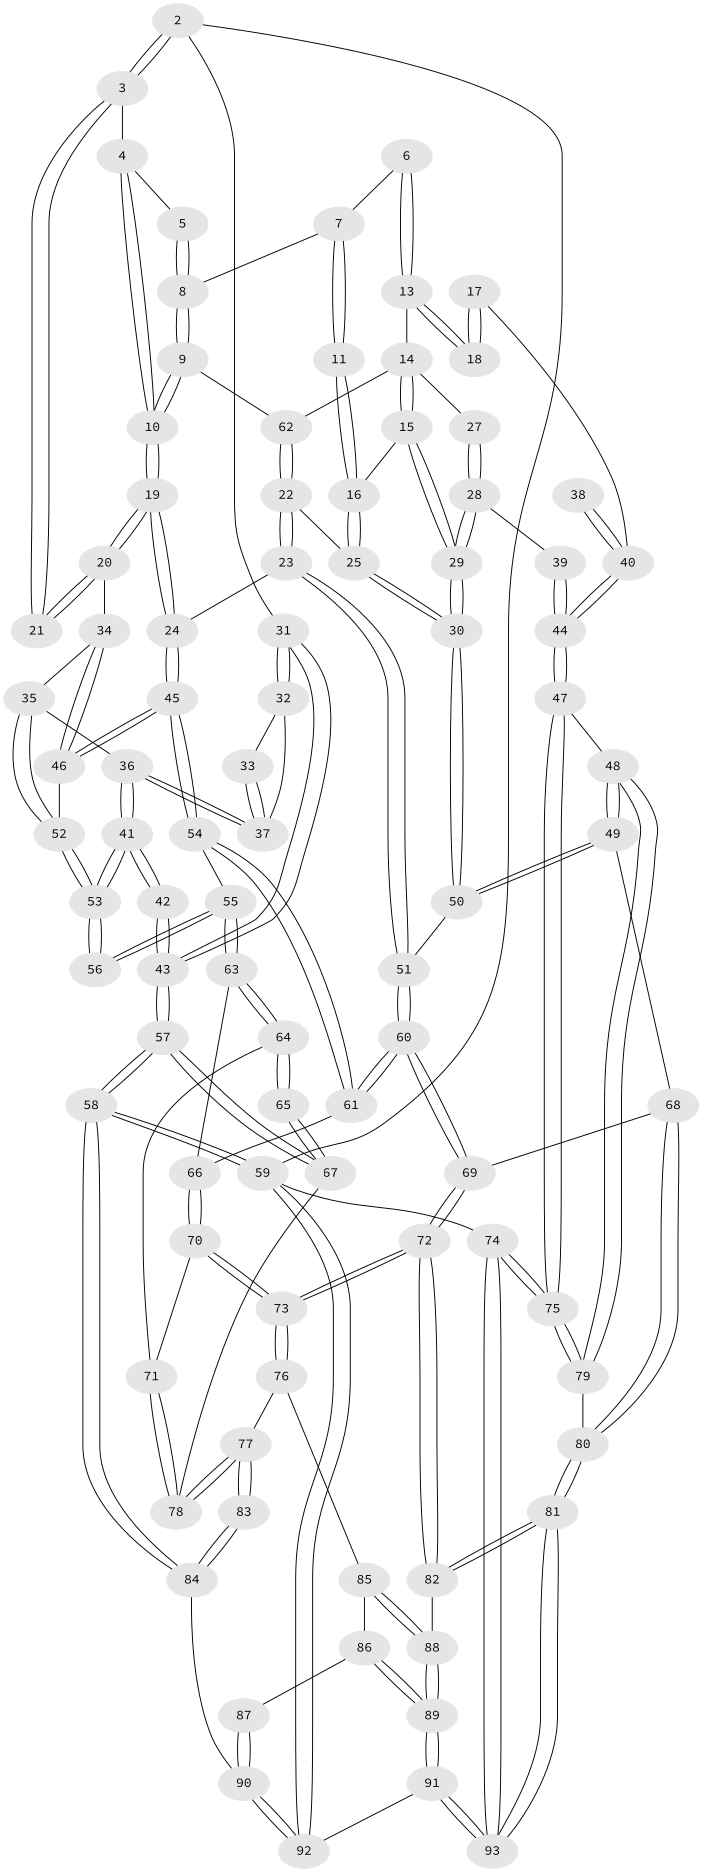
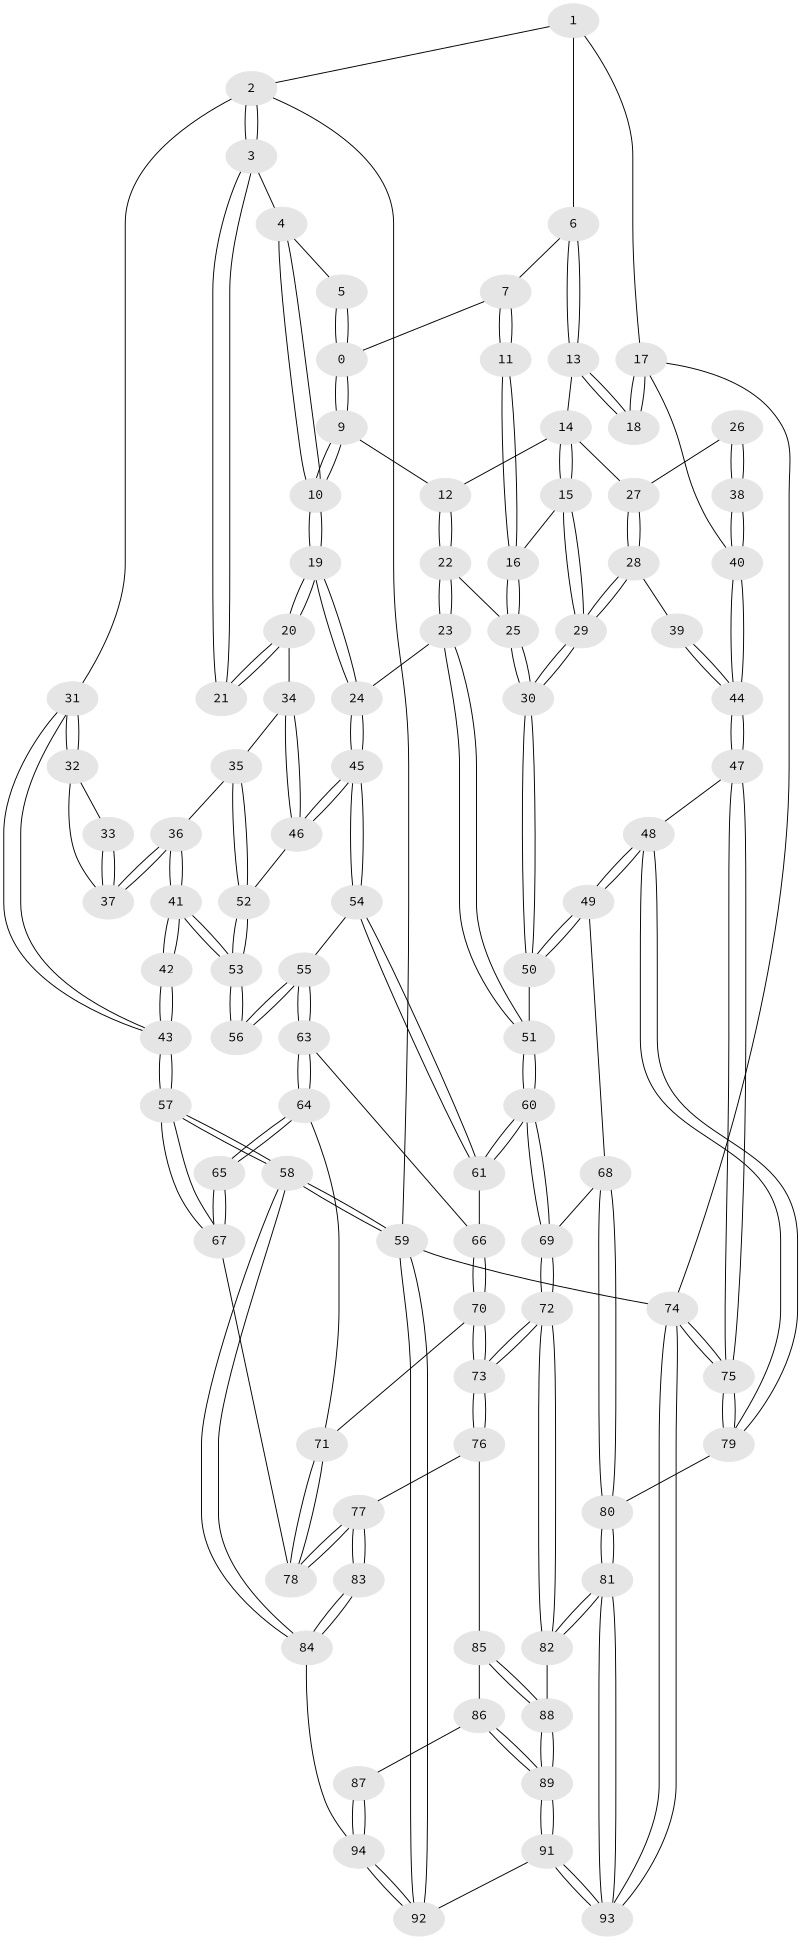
none -> (573, 21)
(183, 292) -> (342, 360)
(286, 428) -> (445, 495)
none -> (737, 428)
none -> (788, 797)
(244, 1784) -> (359, 1851)
